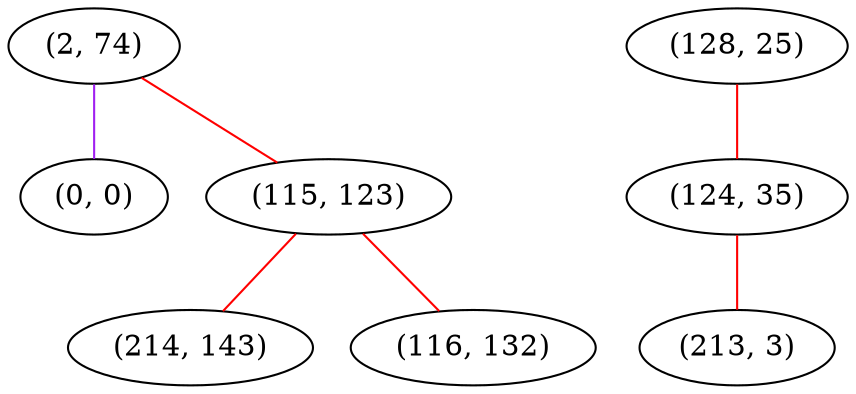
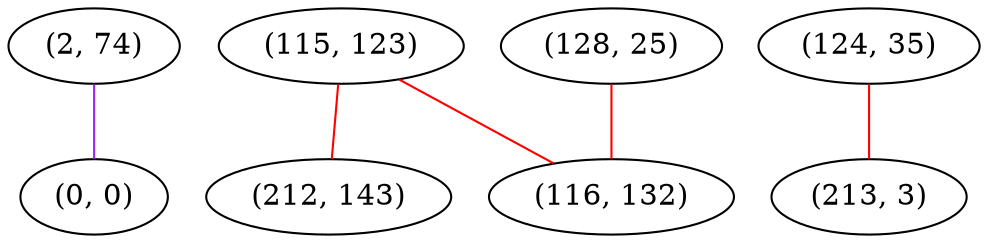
(209, 120) -> none
(737, 122) -> (611, 122)
(190, 348) -> (329, 197)
